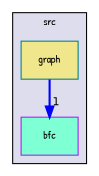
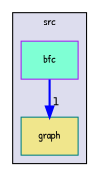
(50, 93) -> (50, 93)
